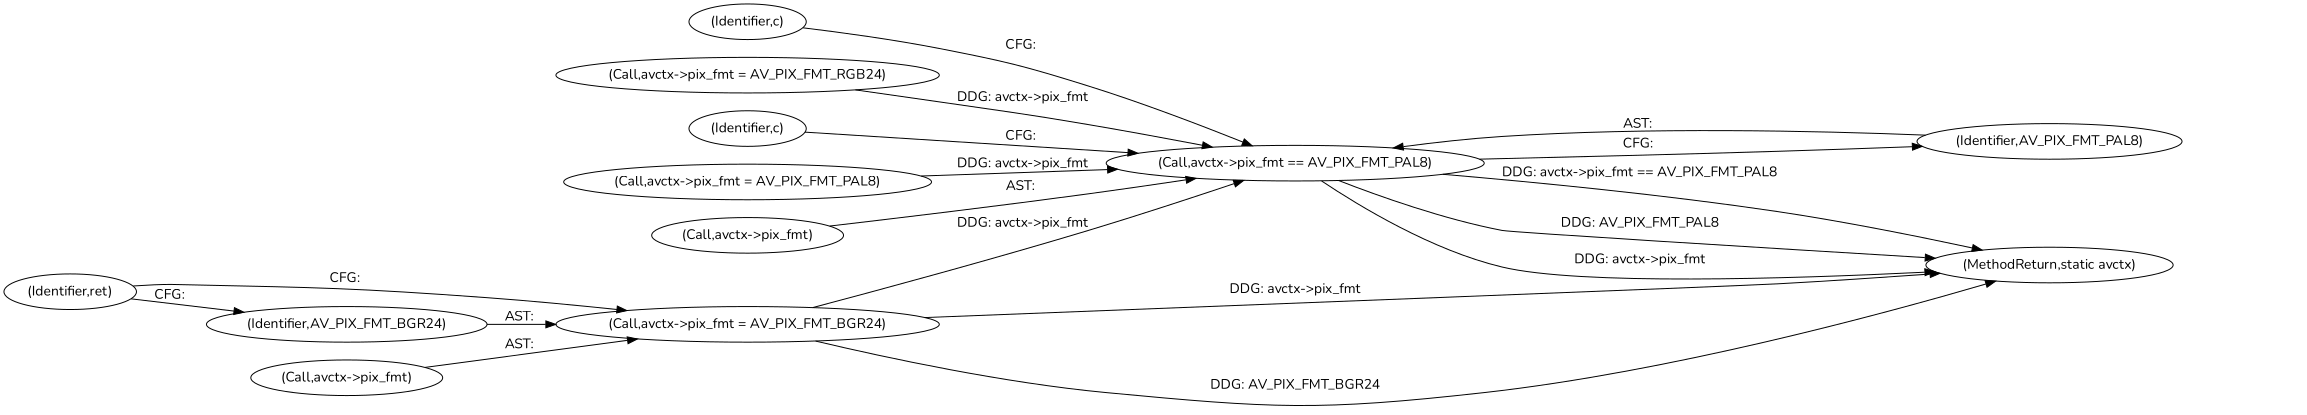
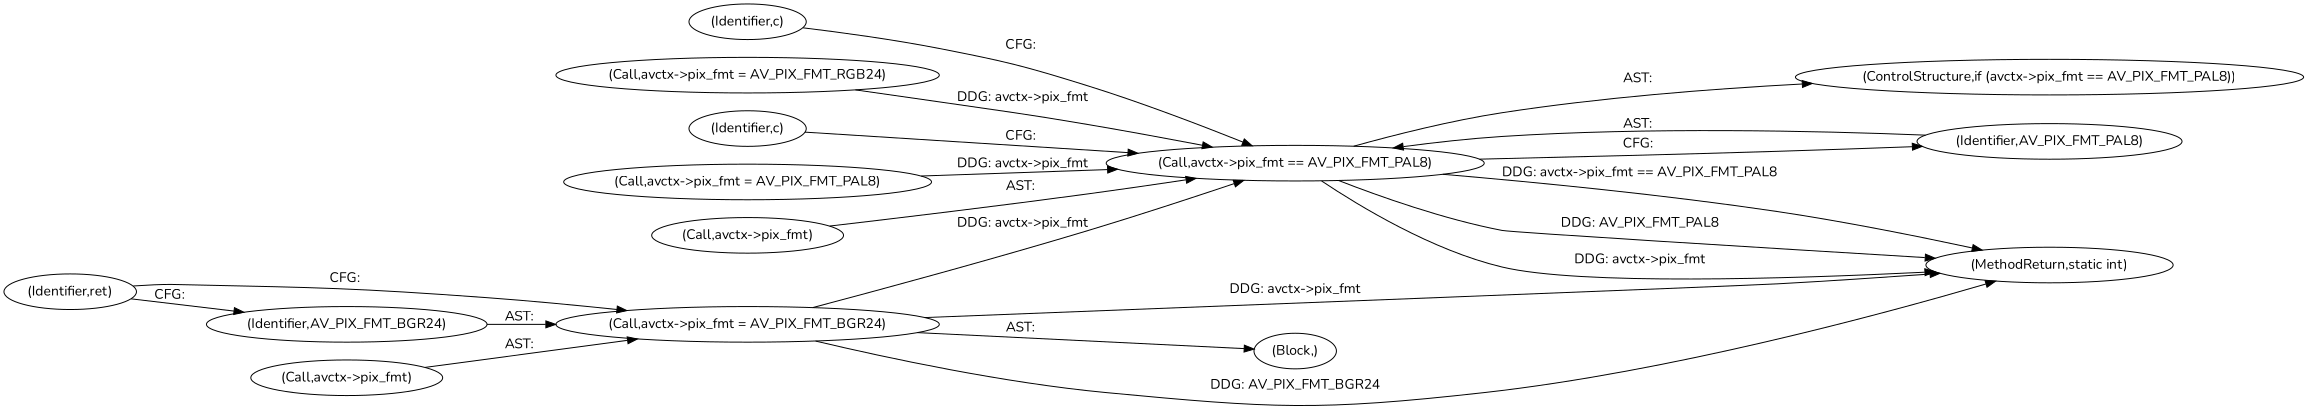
none -> (2050, 77)
(2050, 265) -> (2050, 265)
none -> (1295, 351)
